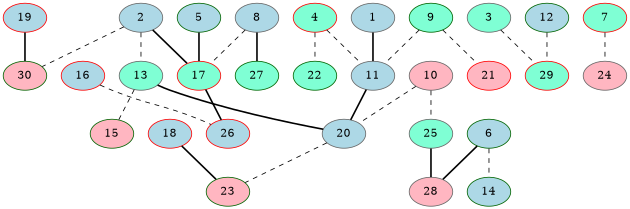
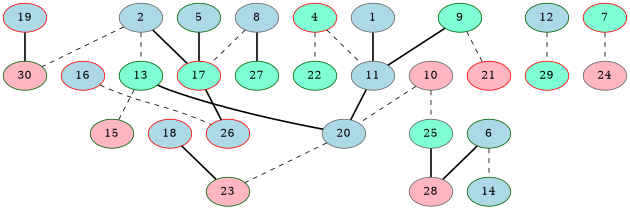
(489, 18) -> none
(402, 47) -> (416, 47)
(141, 76) -> (141, 76)
